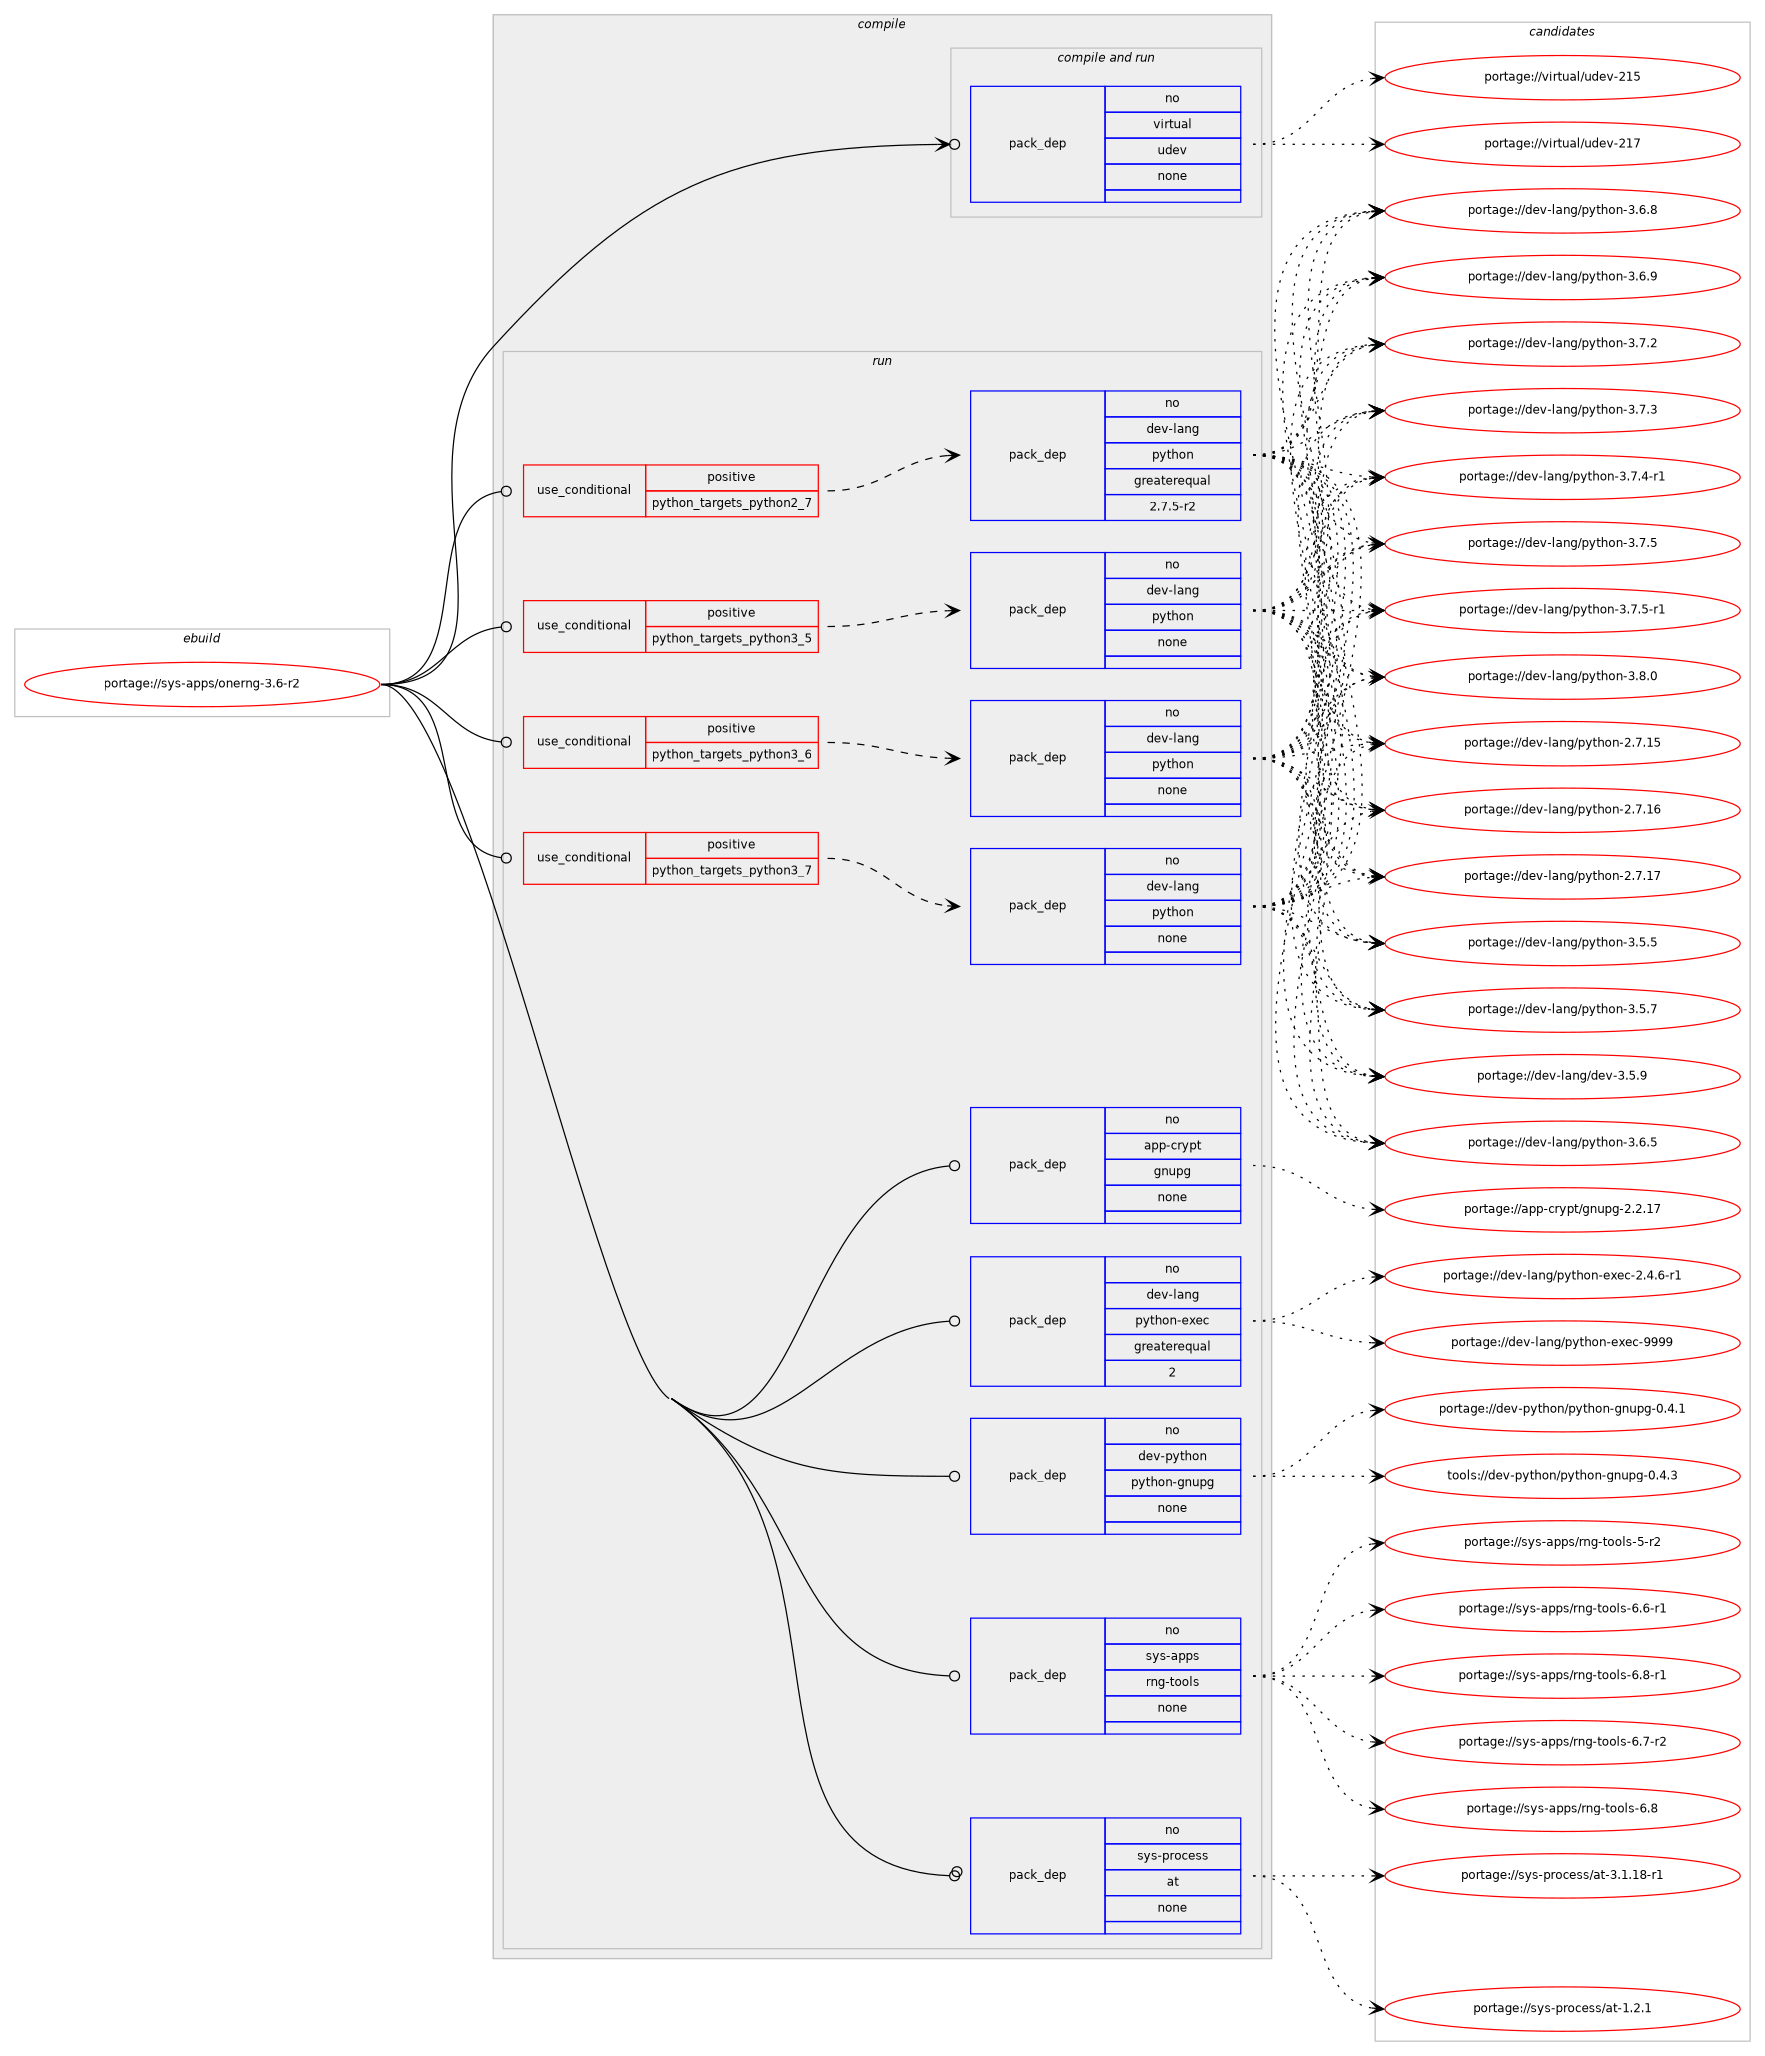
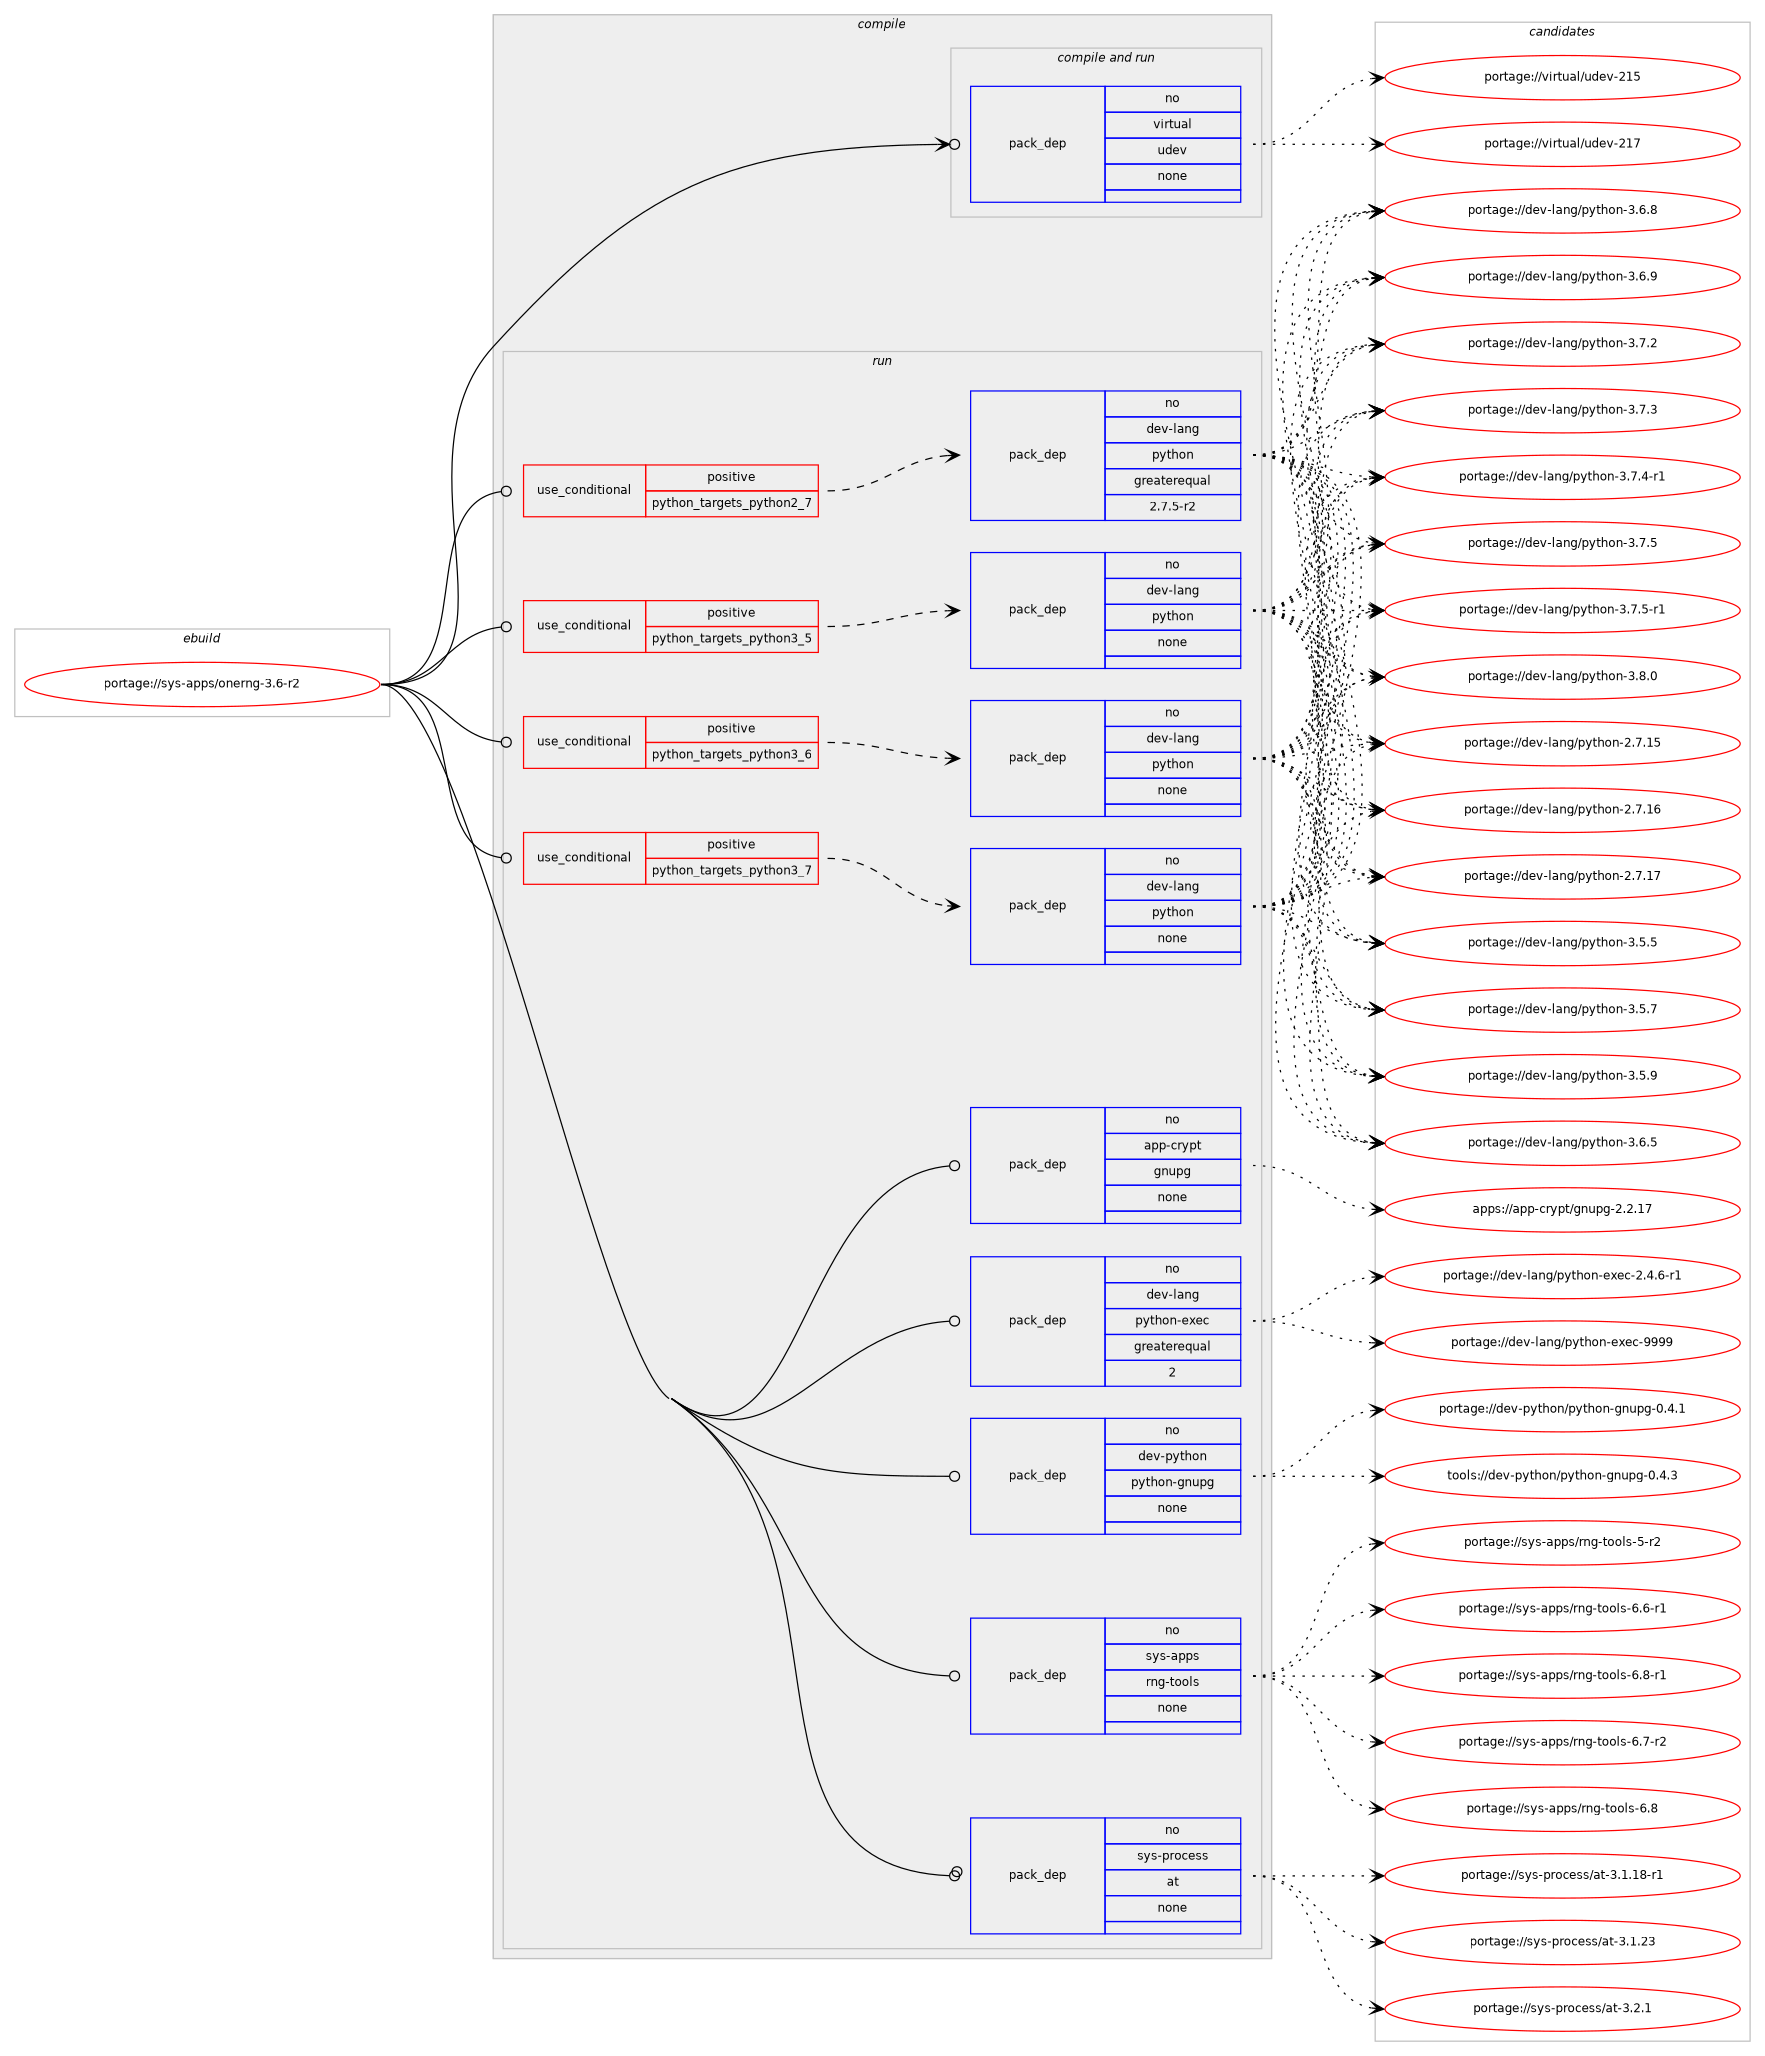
(1563, 1077) -> (1563, 1077)
(1563, 1210) -> (1563, 1210)
none -> (1563, 1942)
(1563, 2009) -> (1563, 2009)
